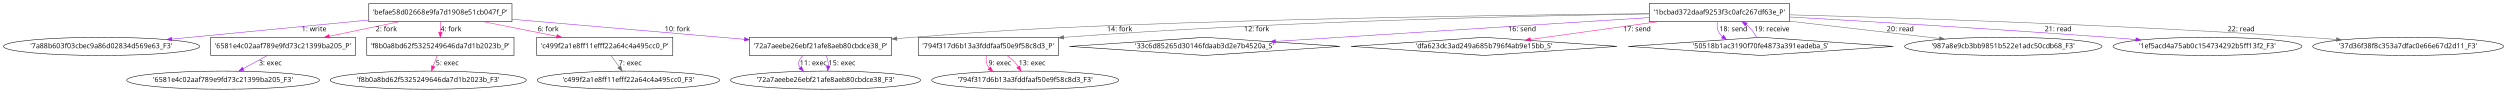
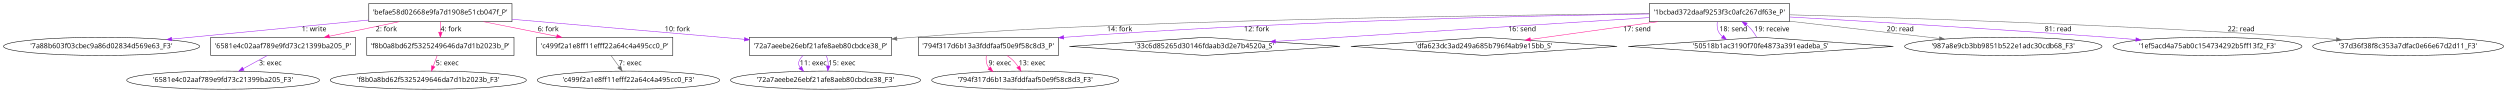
(1356, 22) -> (1356, 22)
(2058, 29) -> (2058, 29)
(2003, 46) -> (2003, 46)
